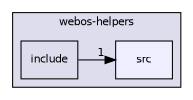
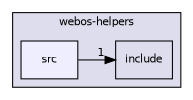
(92, 60) -> (92, 60)
